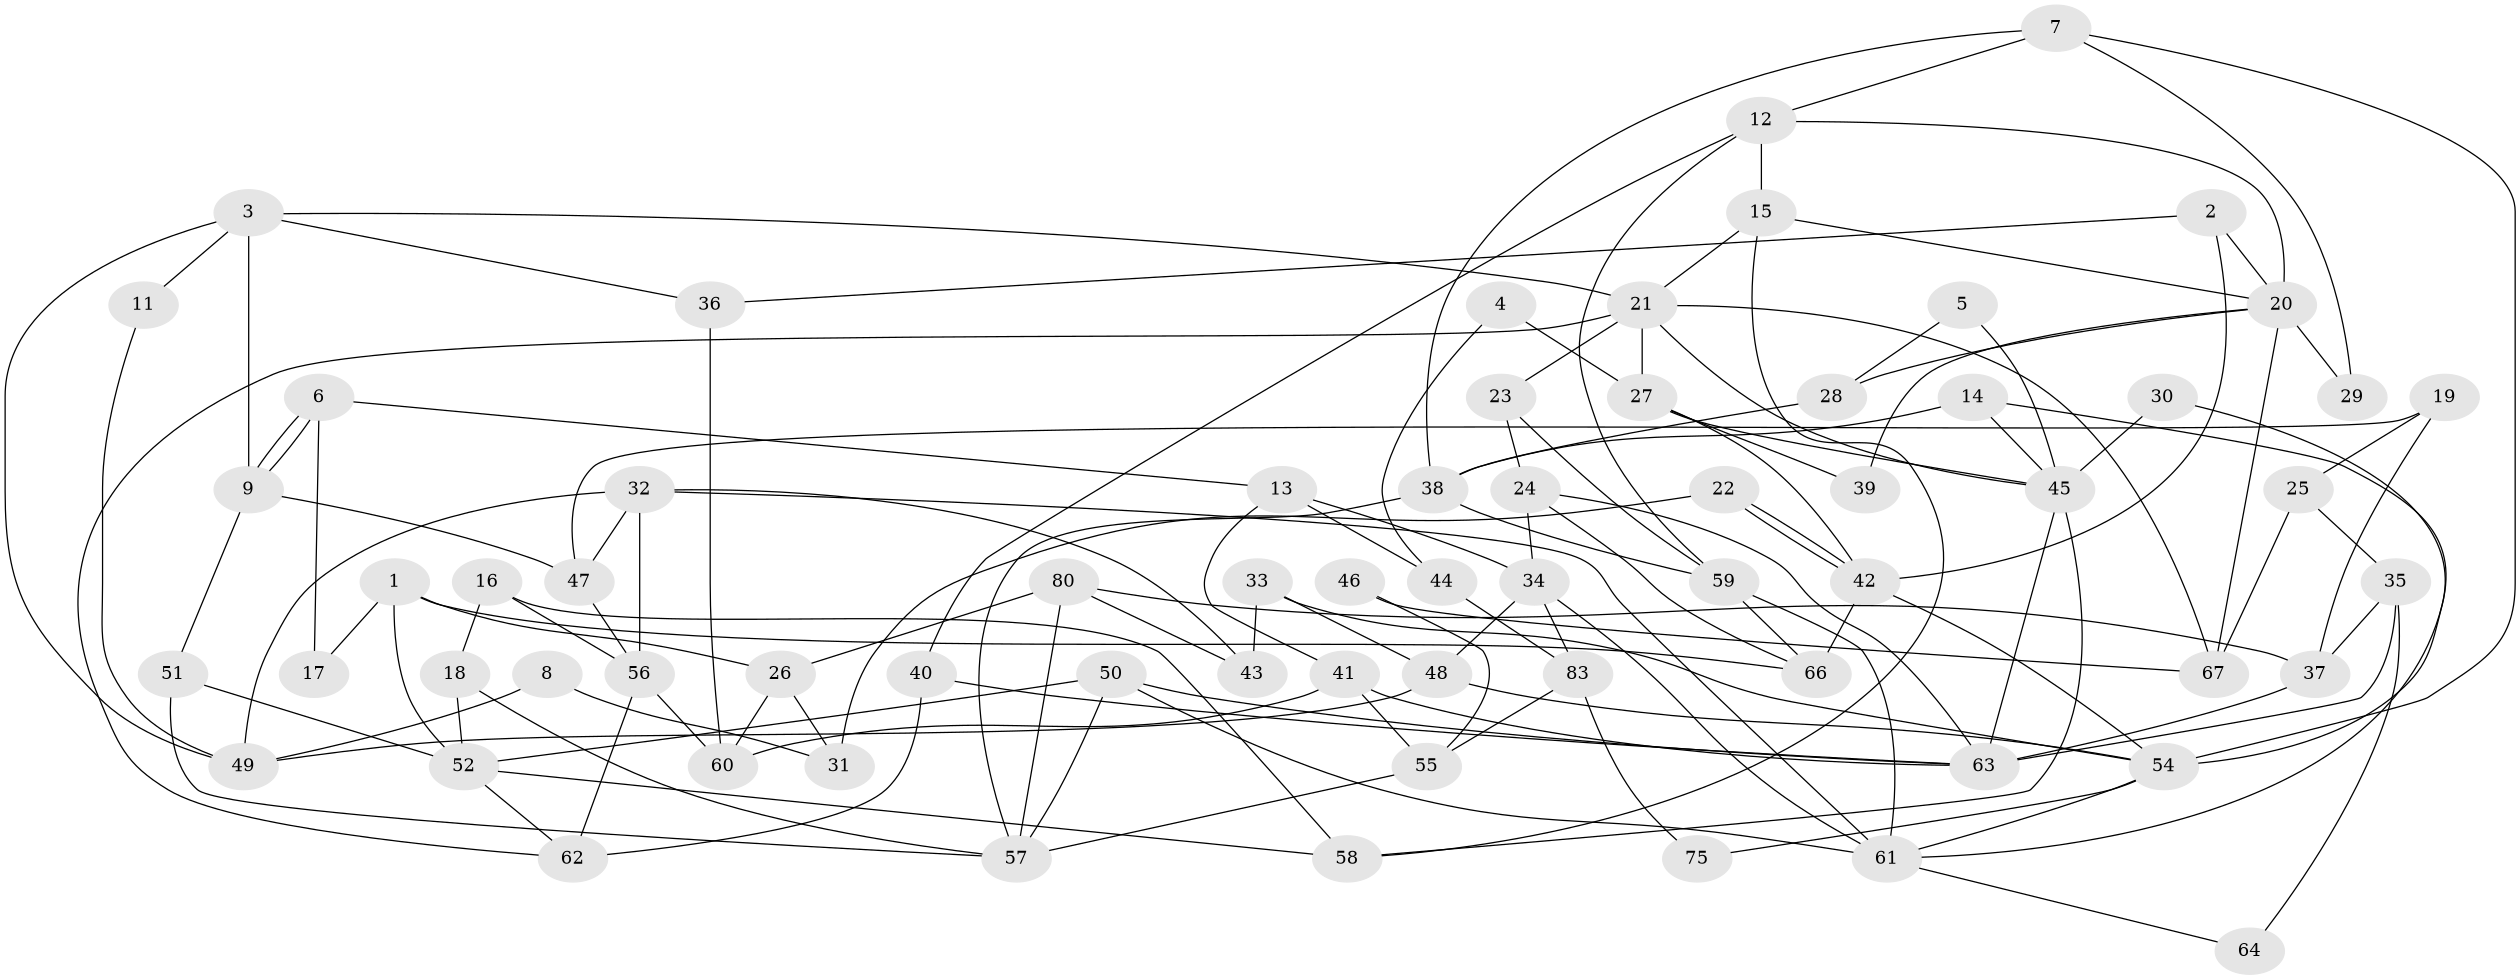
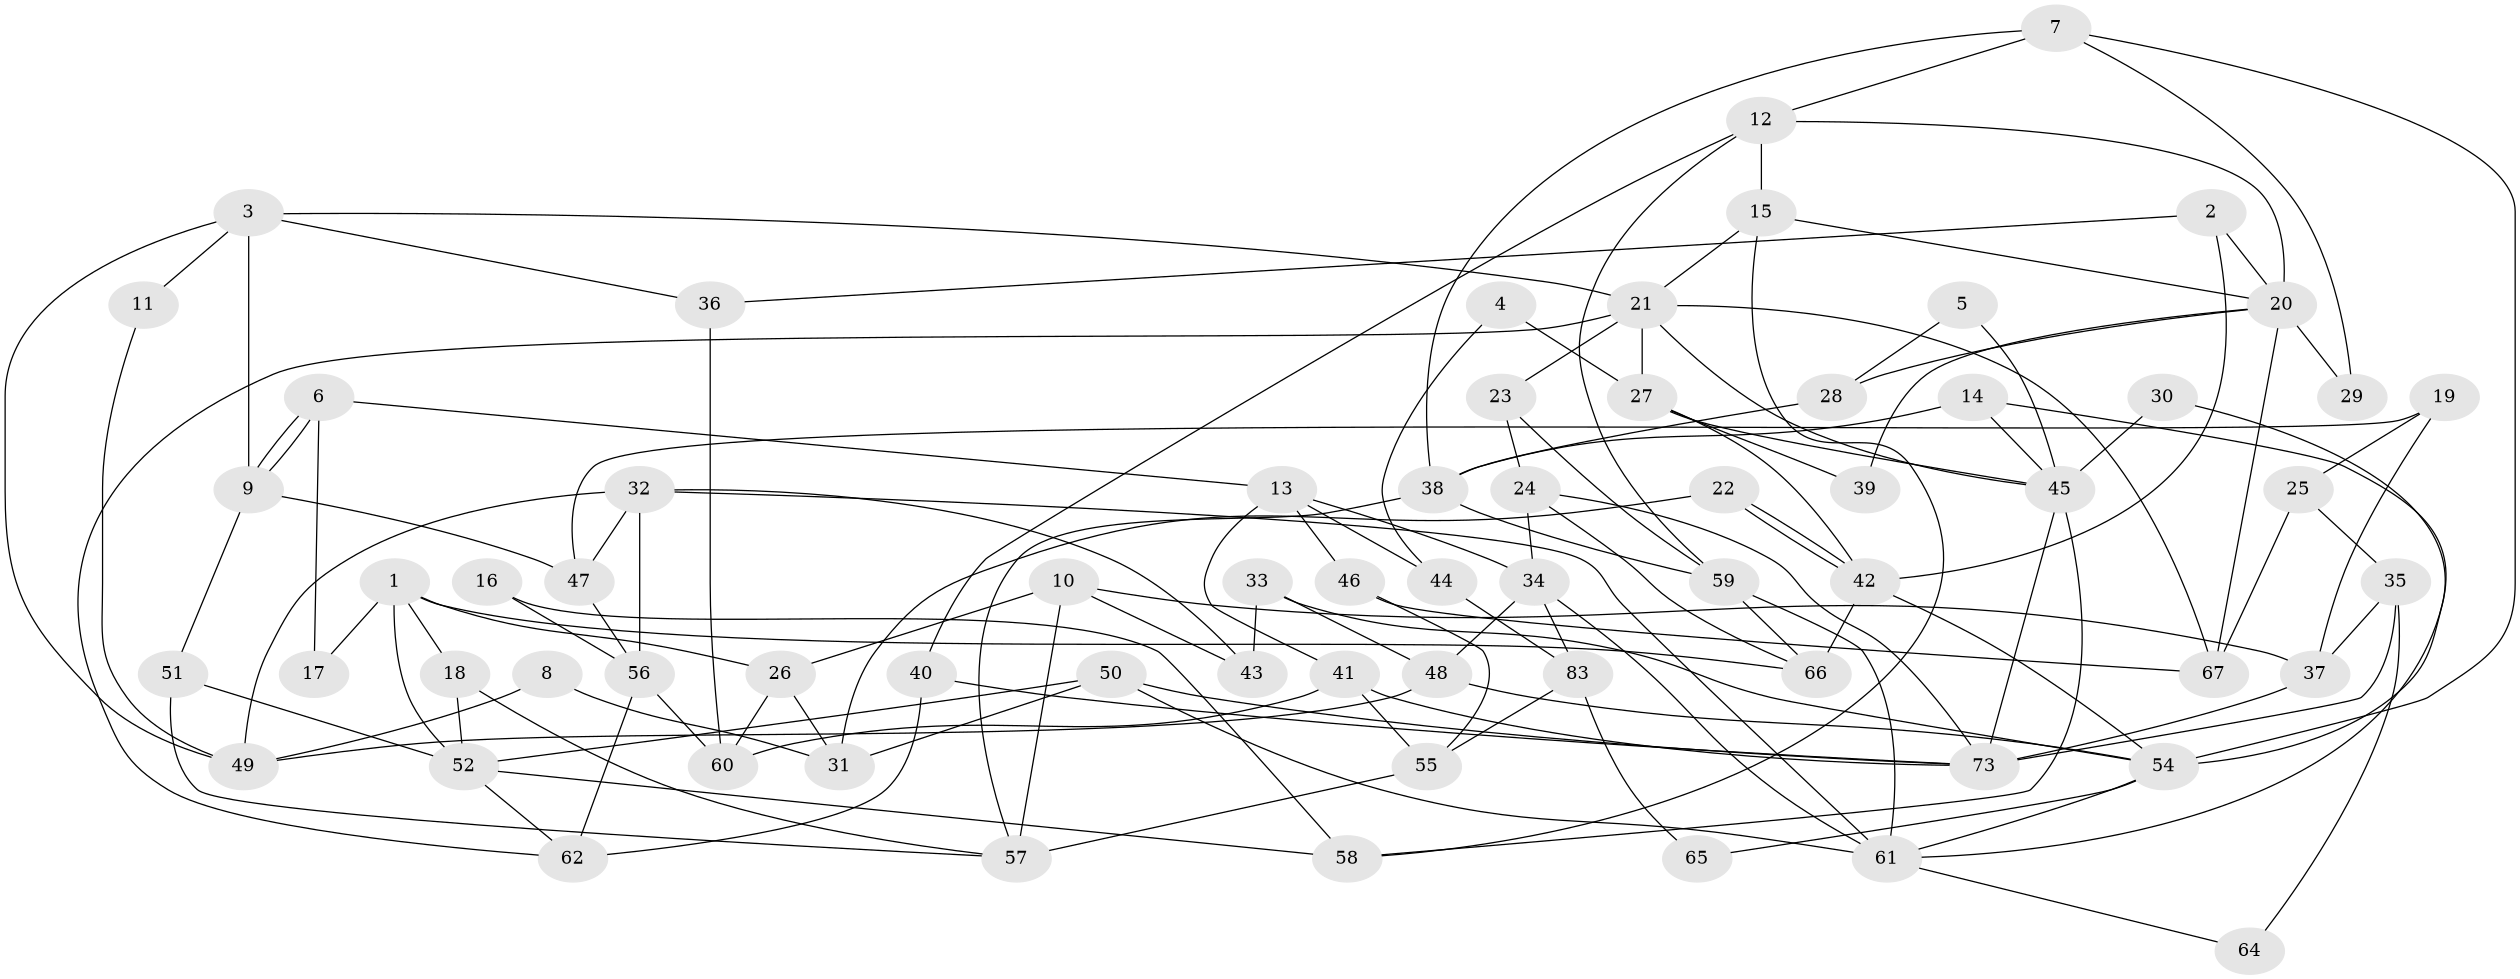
none -> (1316, 536)
(1064, 582) -> (1064, 582)
(471, 628) -> (425, 628)
(1984, 767) -> (1984, 767)
(1070, 769) -> (991, 715)
(1697, 859) -> (1697, 859)
